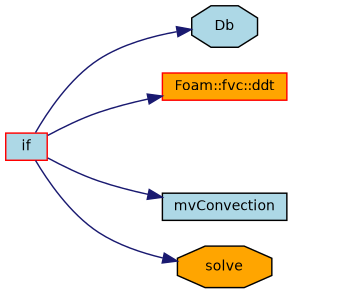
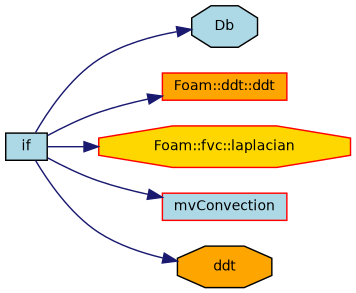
(225, 87) -> (225, 87)
(26, 147) -> (26, 147)
none -> (225, 147)
(225, 207) -> (225, 207)
(225, 267) -> (225, 267)
